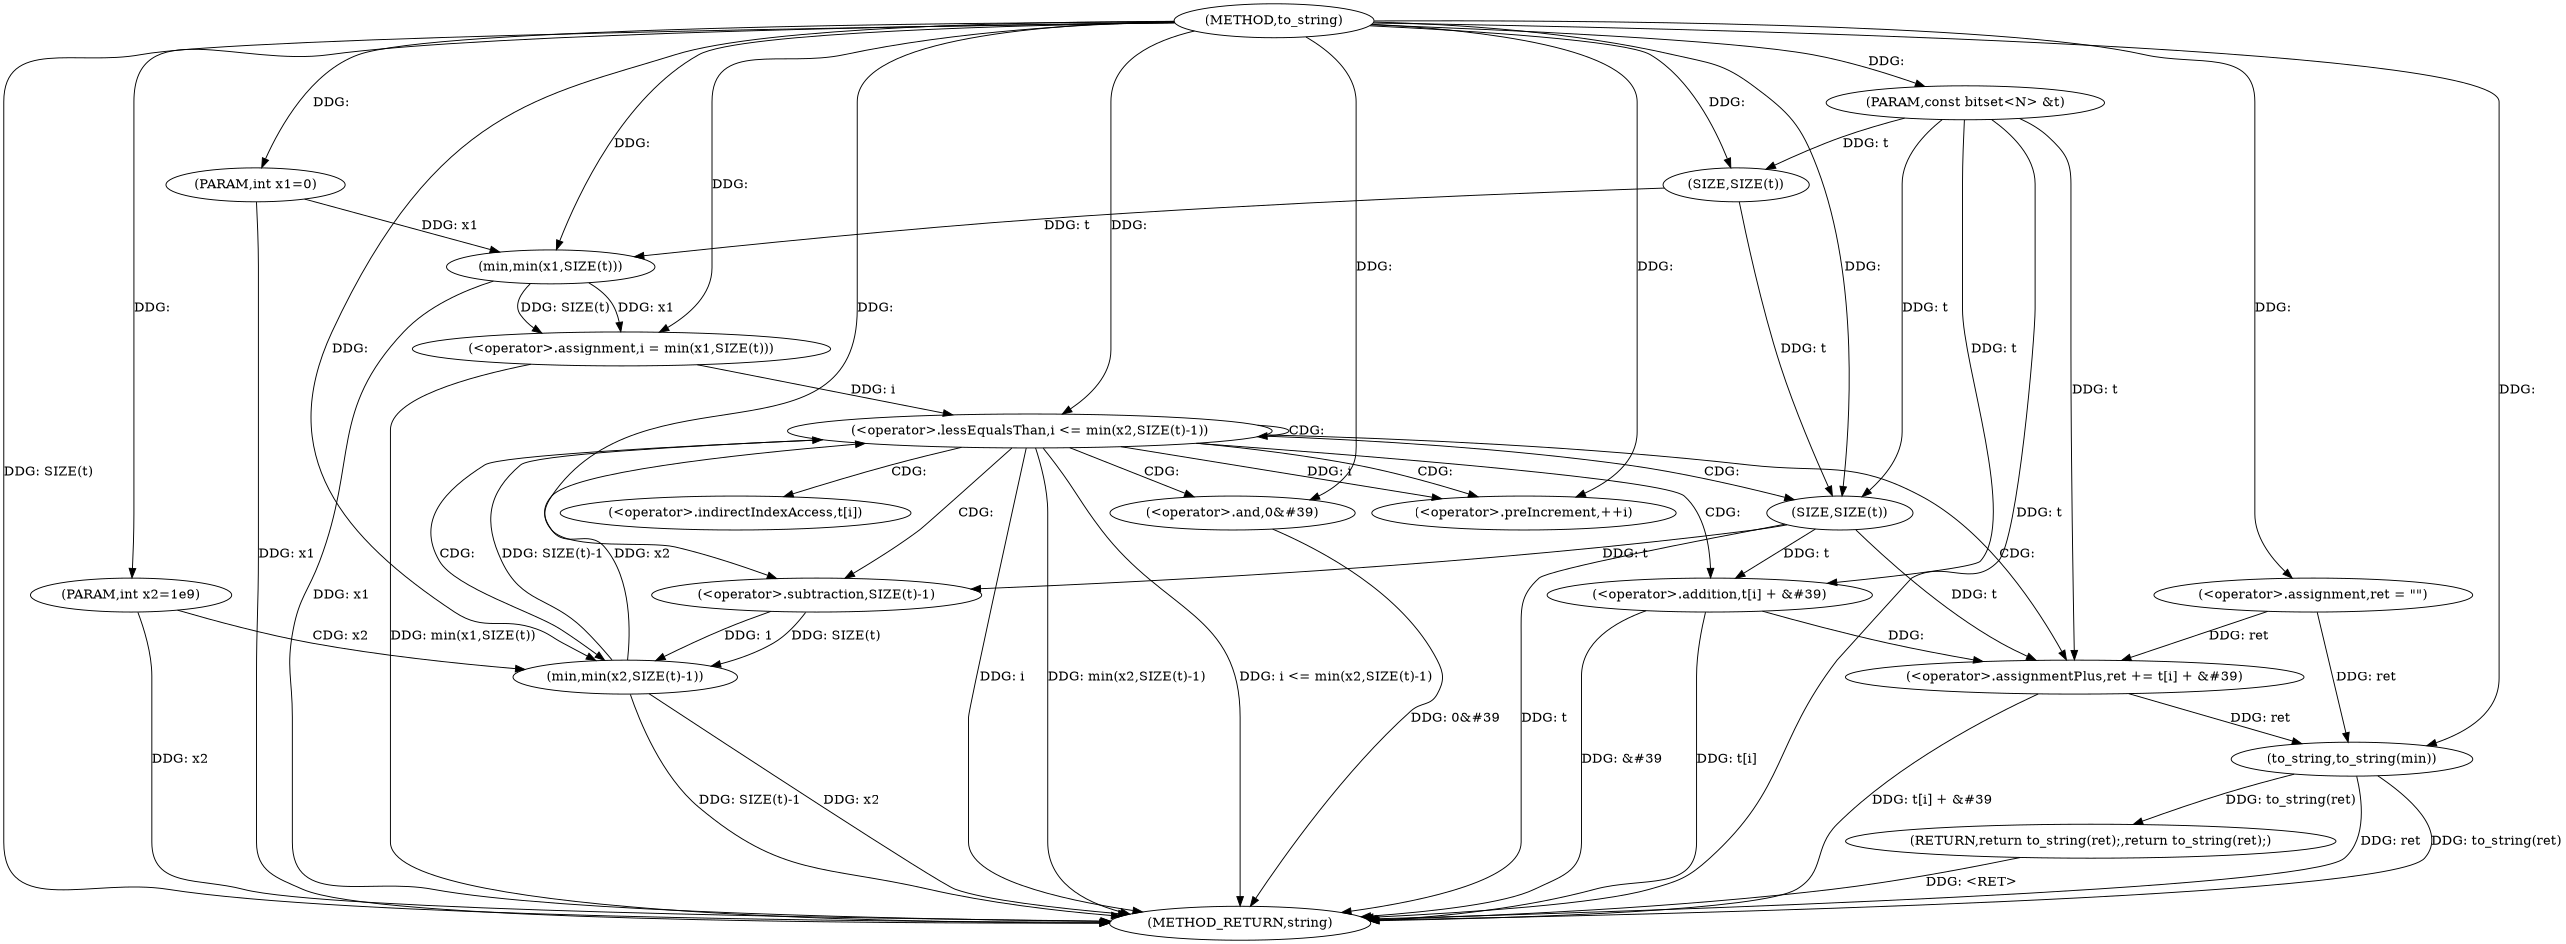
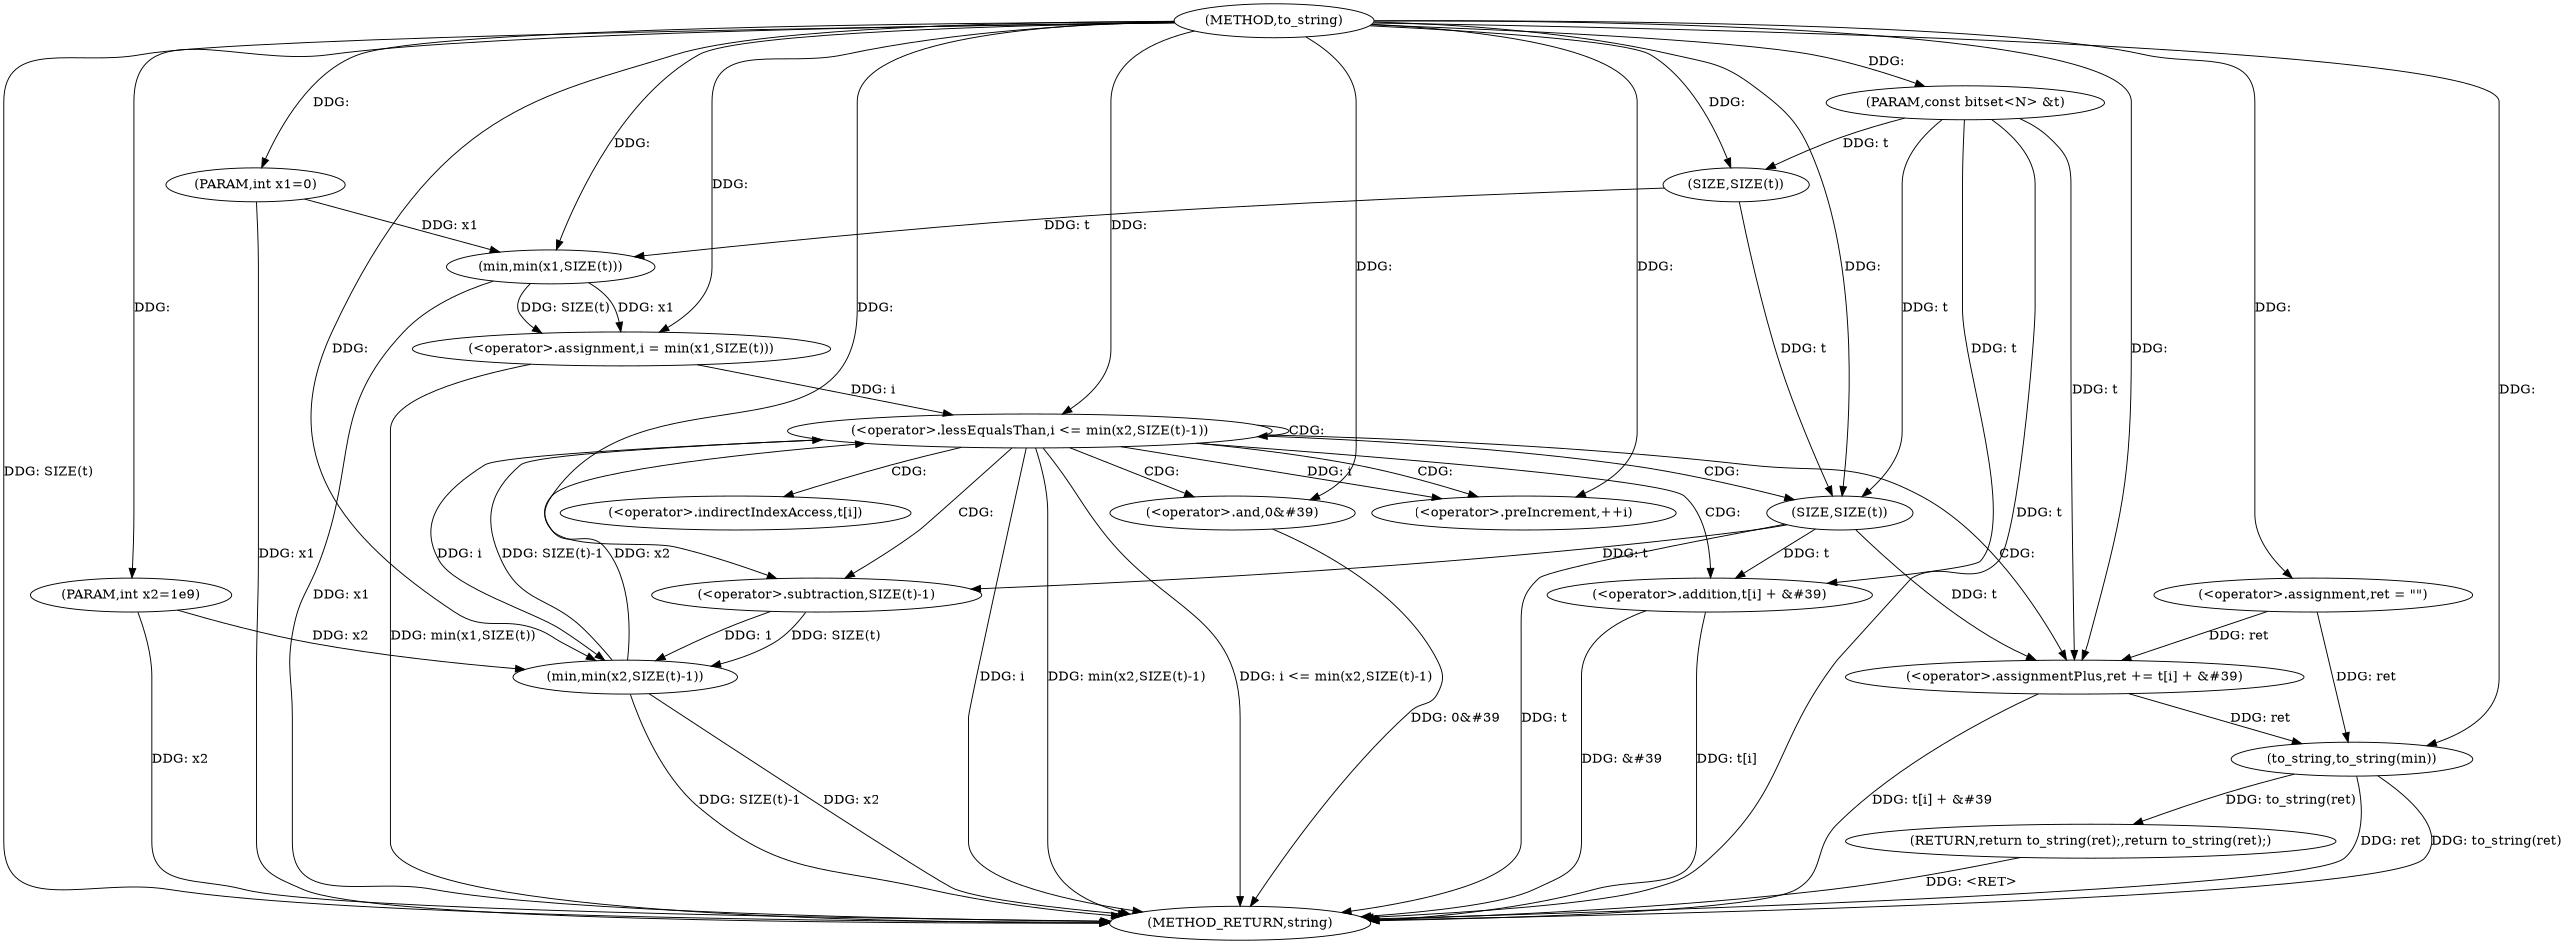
(460, 554) -> (460, 554)
(341, 636) -> (341, 636)
(1867, 638) -> (2036, 56)
